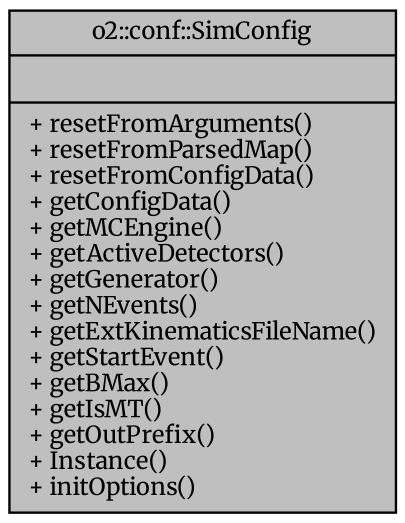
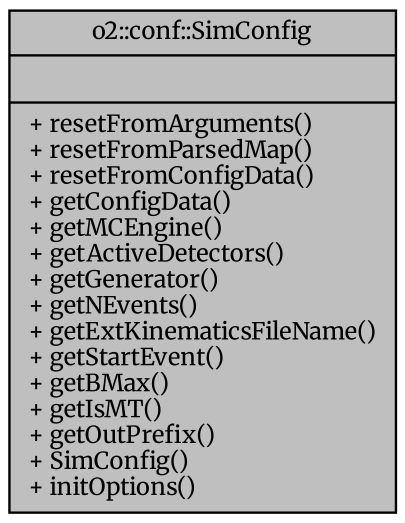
(99, 462) -> (110, 462)
